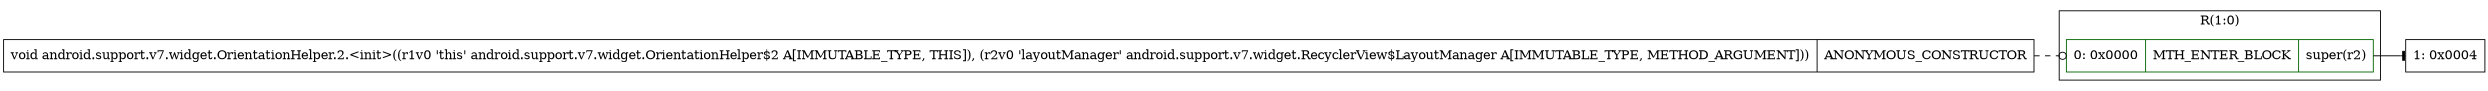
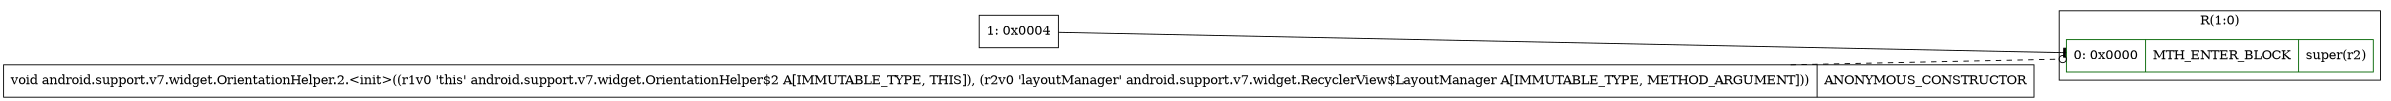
(2387, 56) -> (1560, 42)
